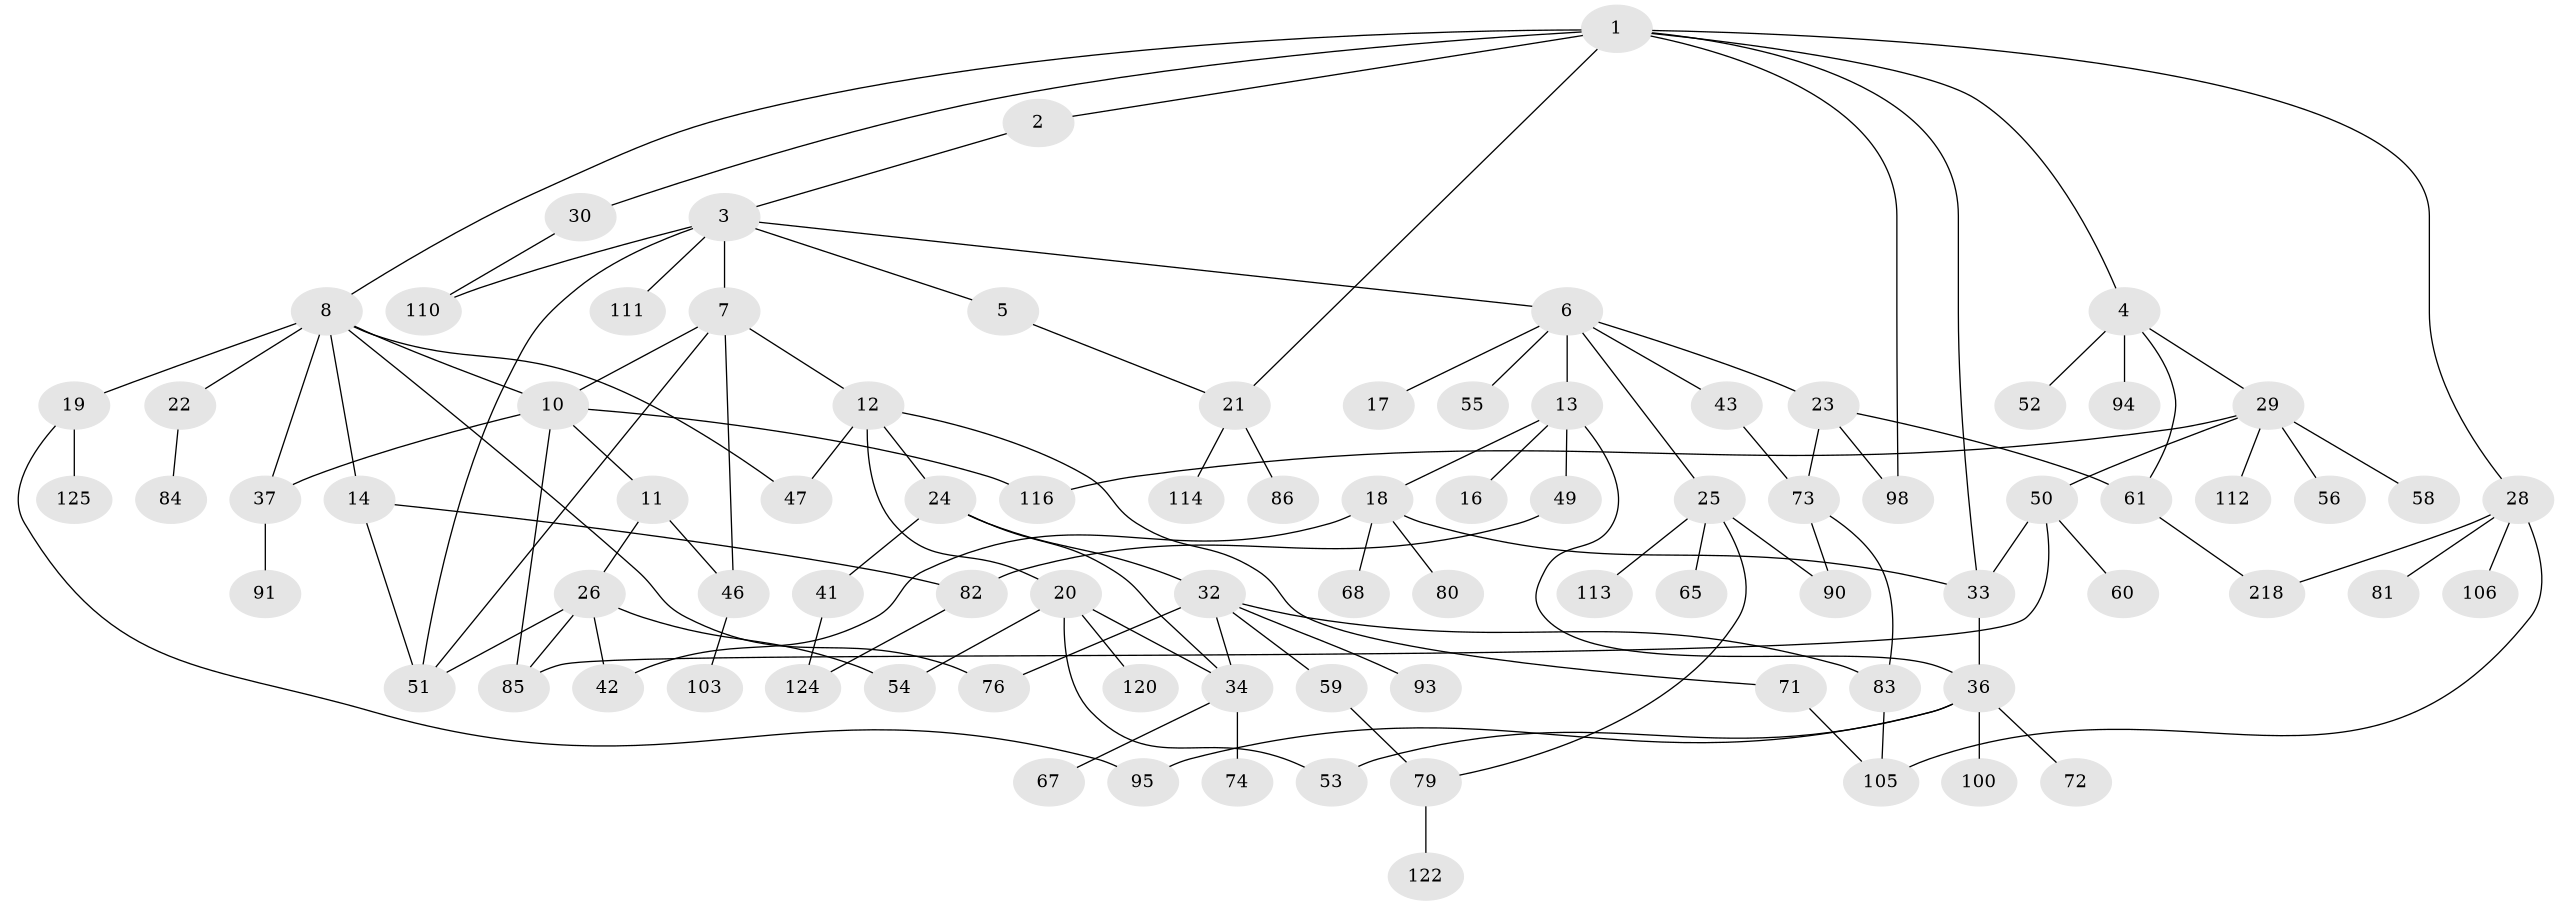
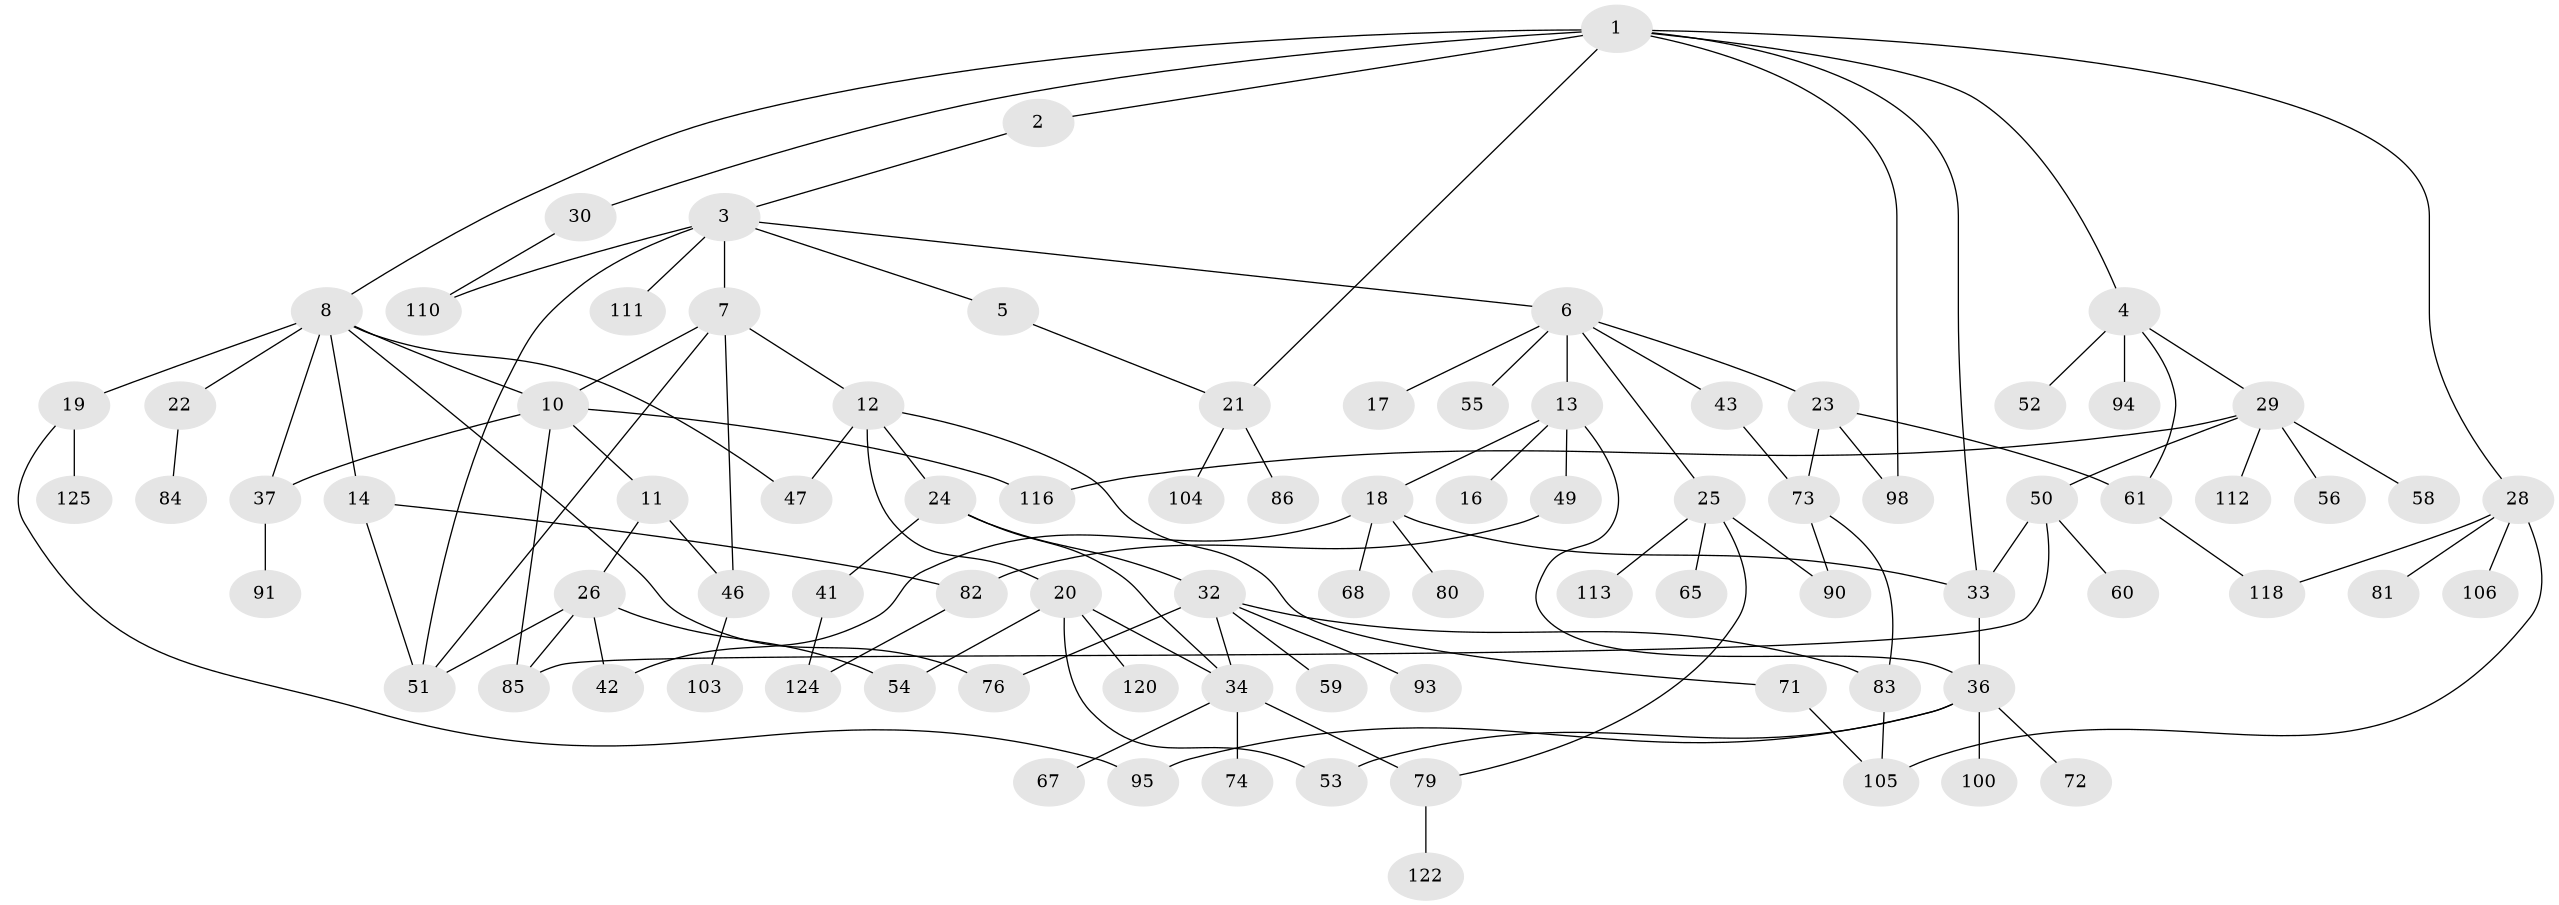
(1186, 500) -> (1186, 500)
(2267, 594) -> (2267, 594)
(1381, 738) -> (1345, 742)
